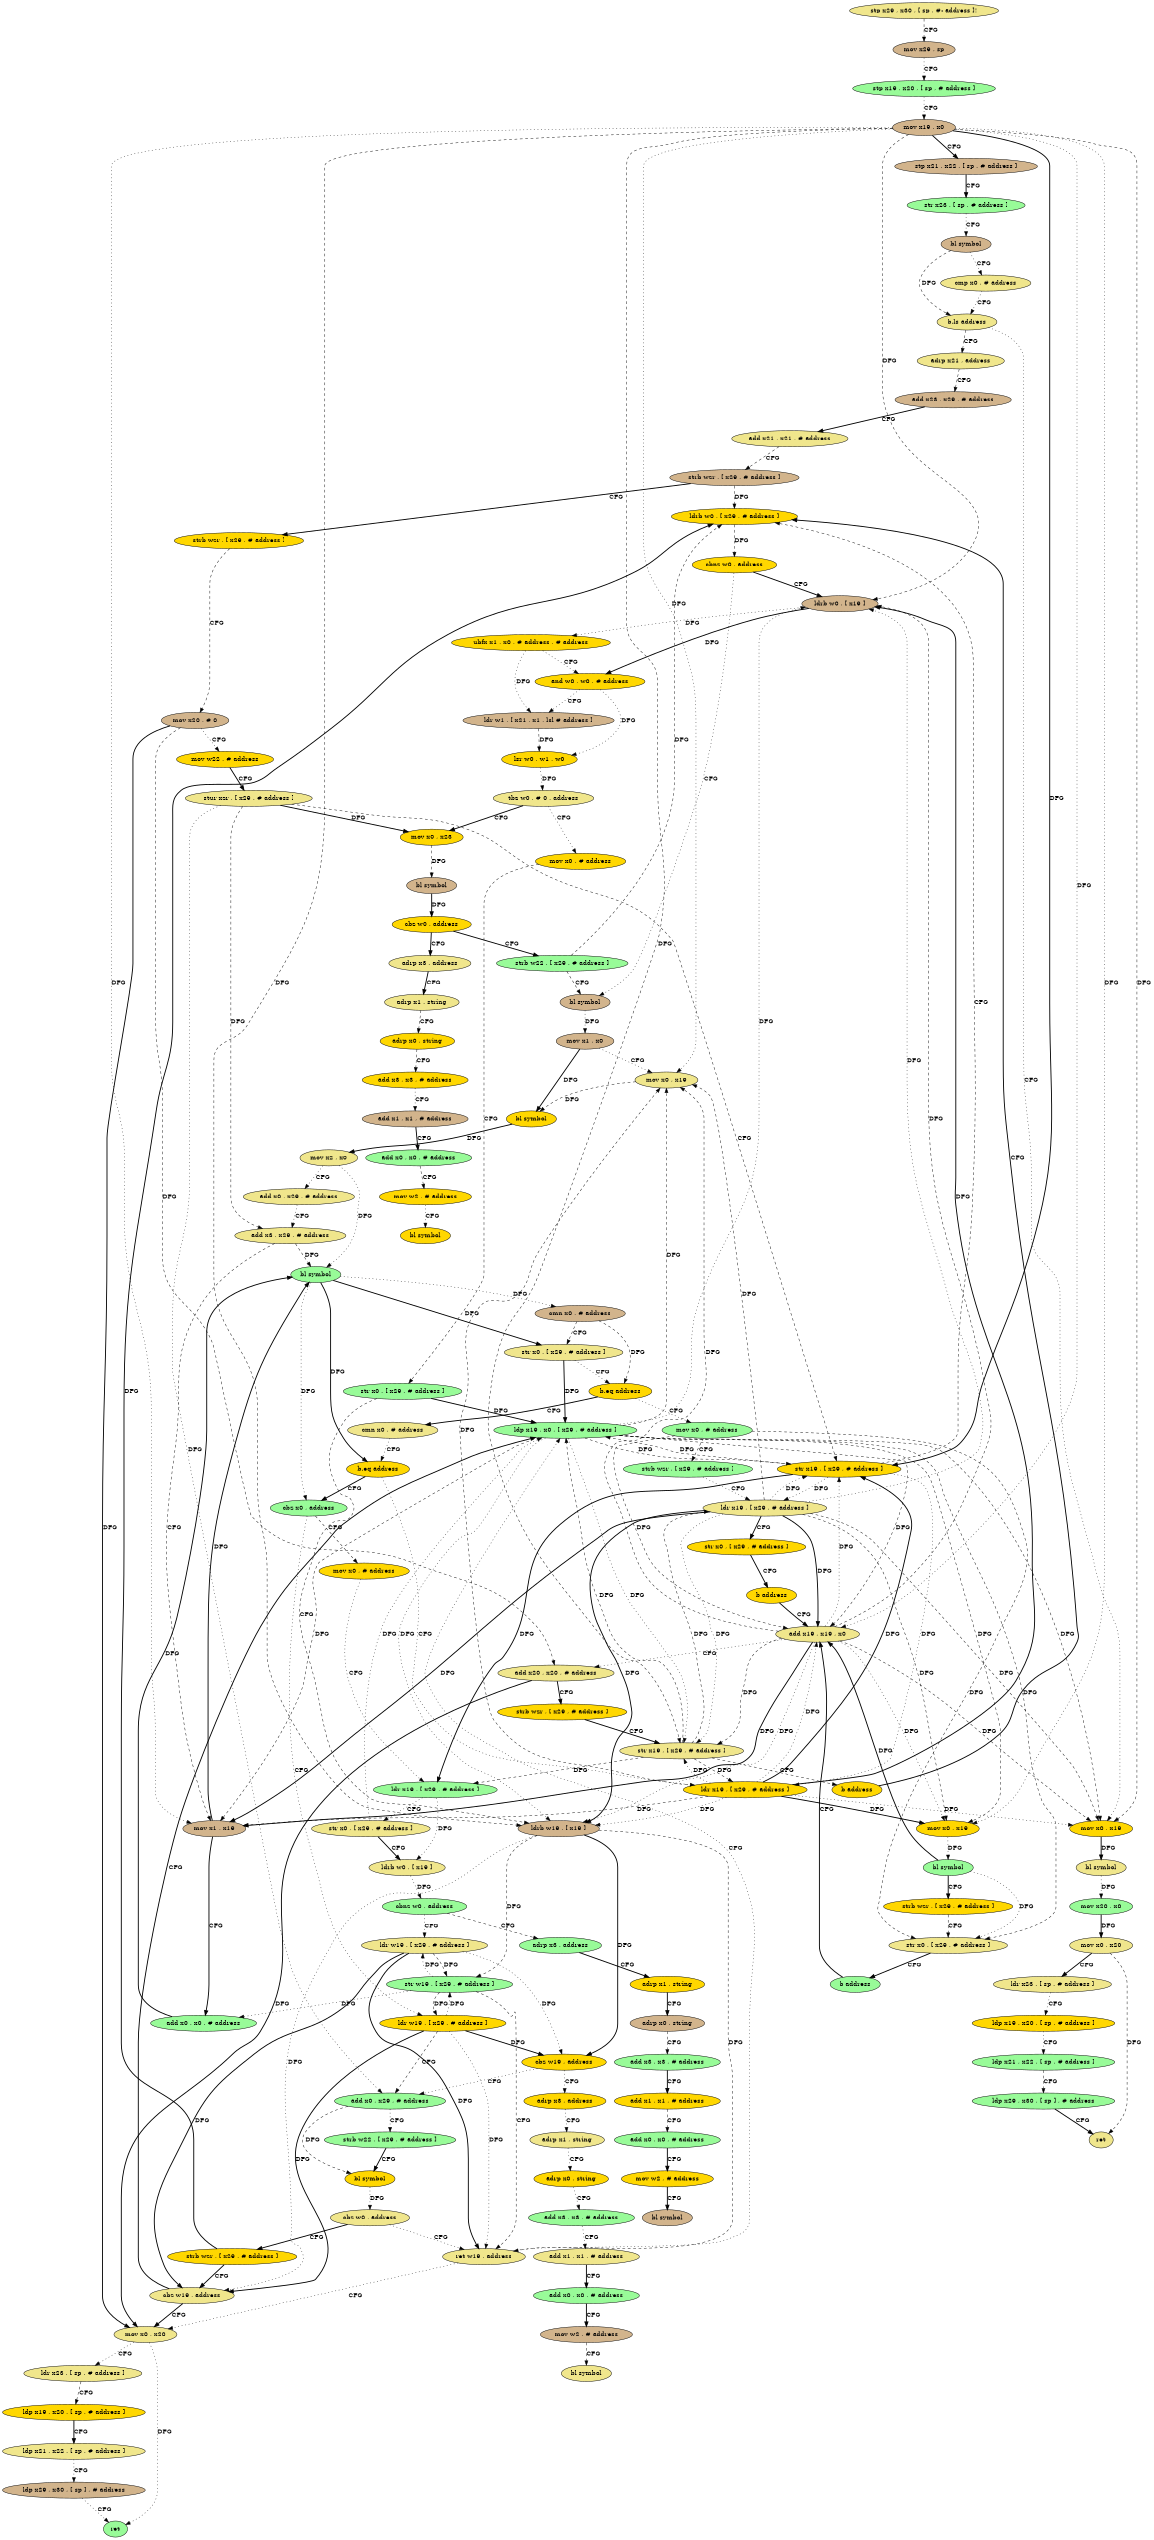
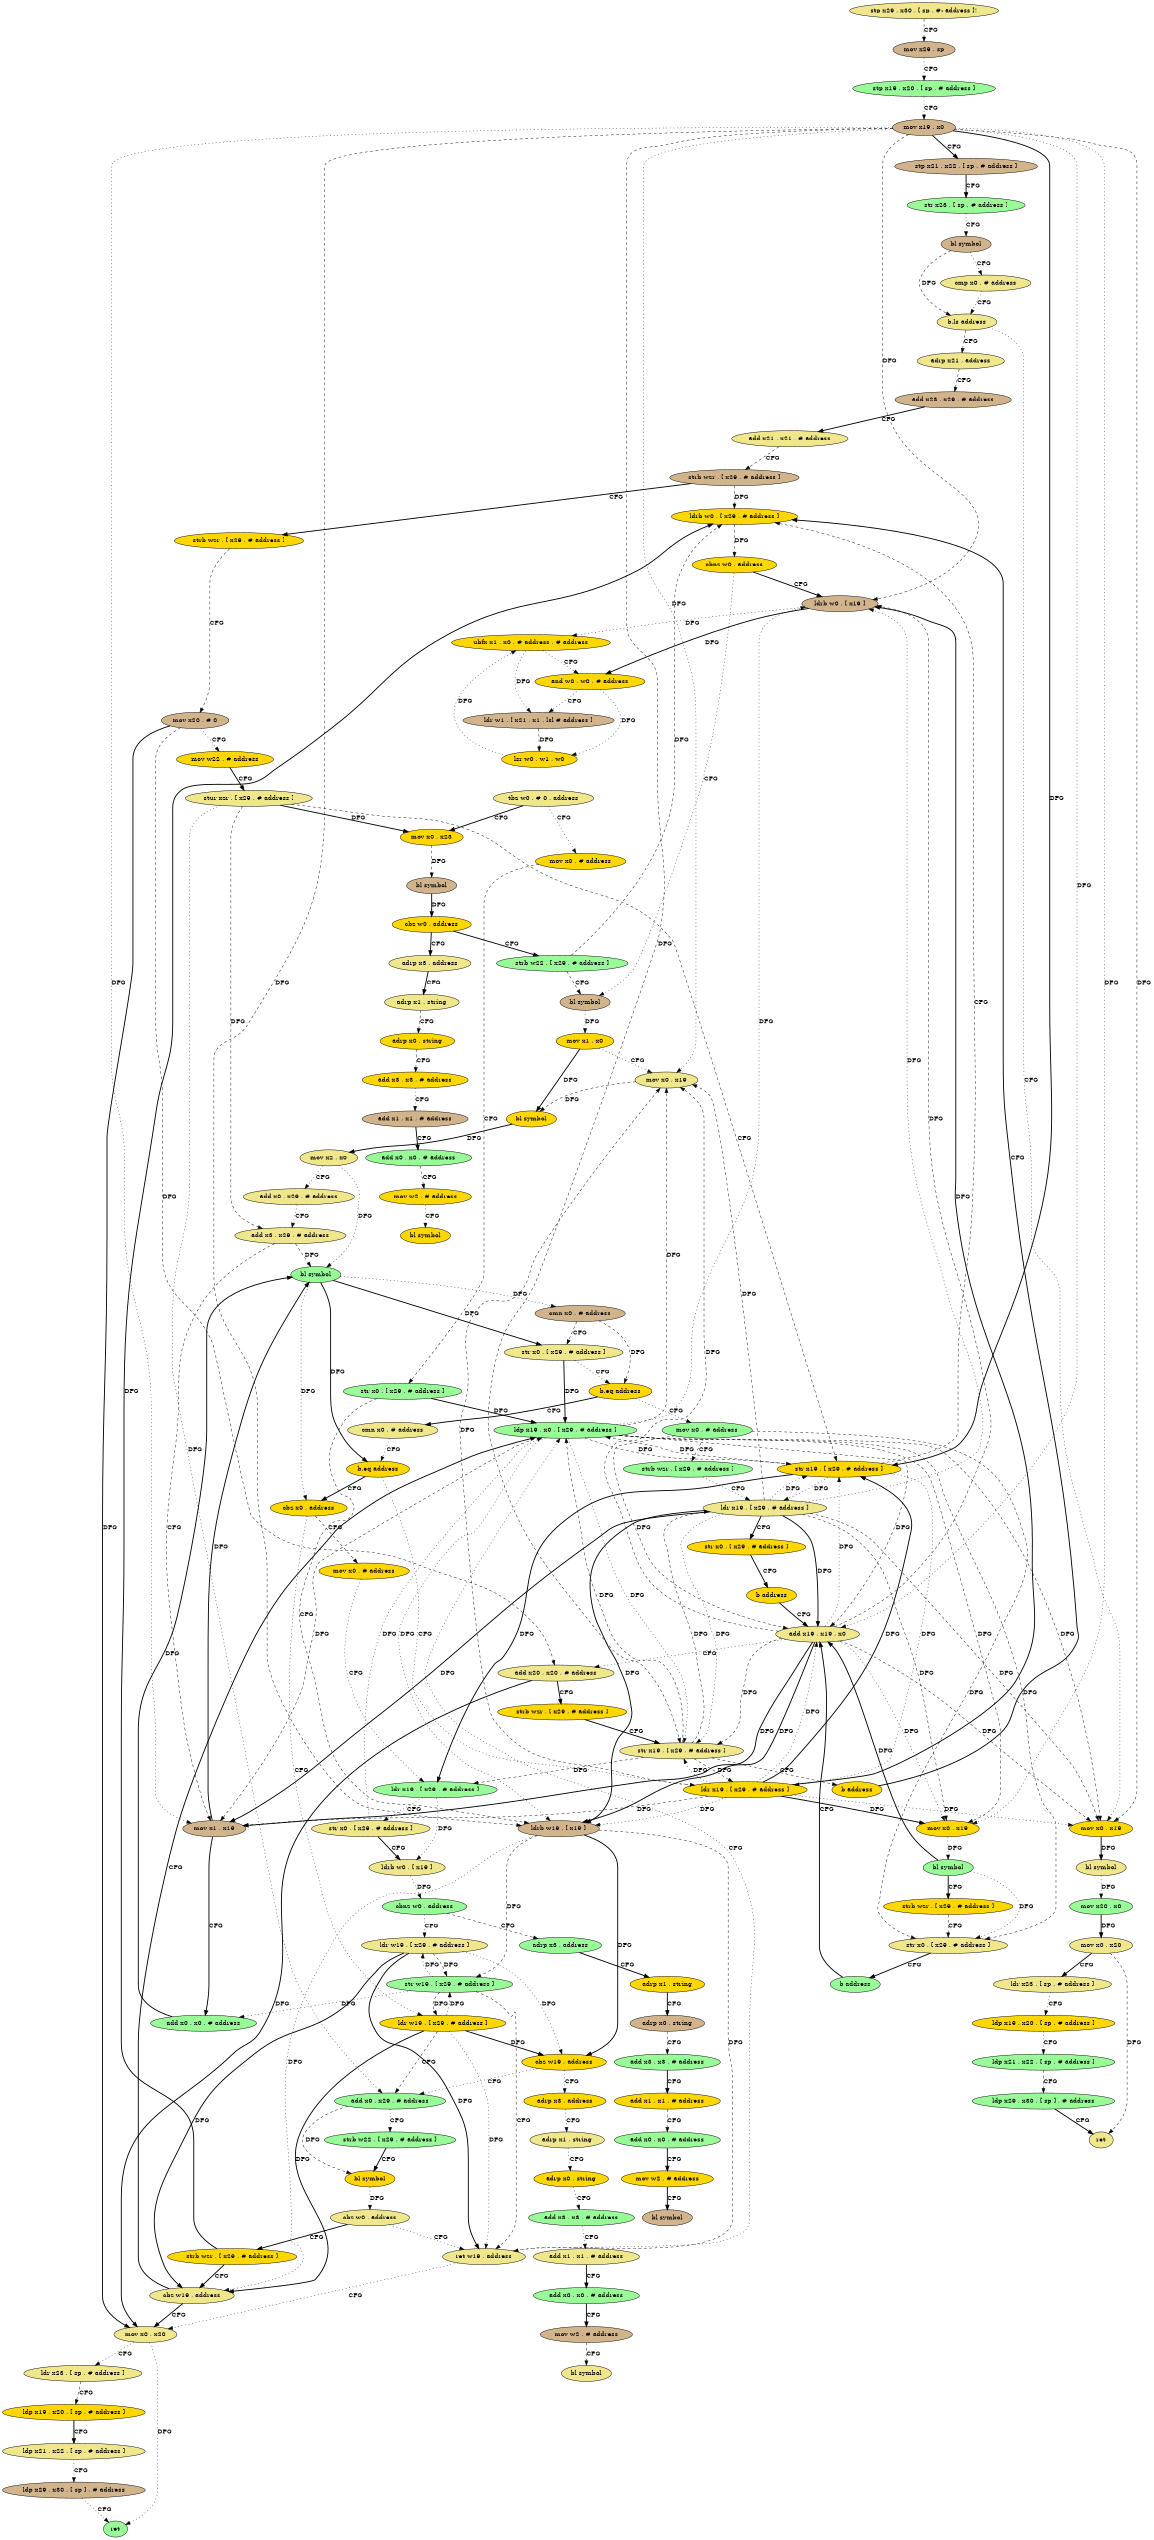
(541, 777) -> (455, 706)
(585, 1041) -> (585, 1041)
(309, 1508) -> (309, 1508)
(757, 1762) -> (757, 1762)
